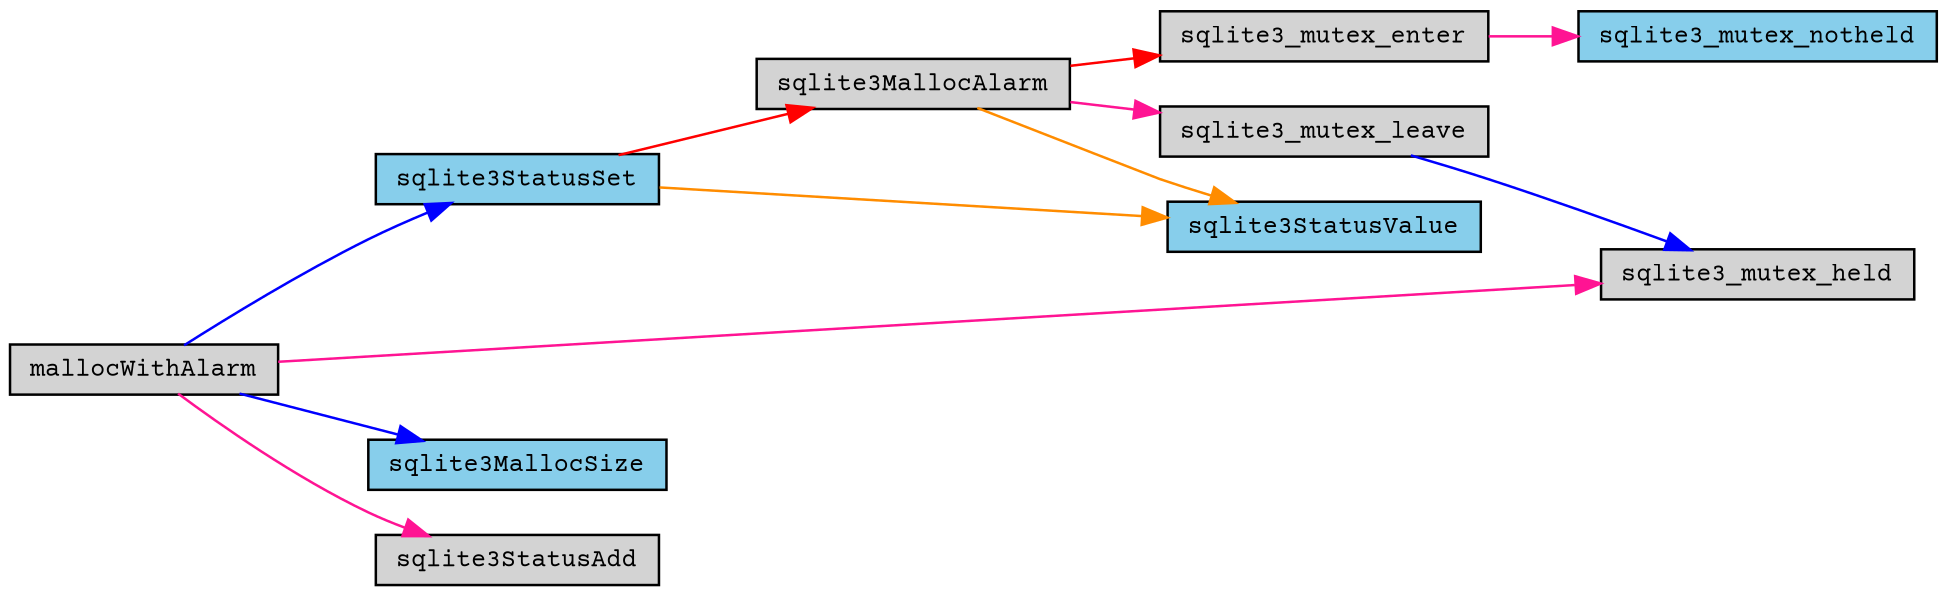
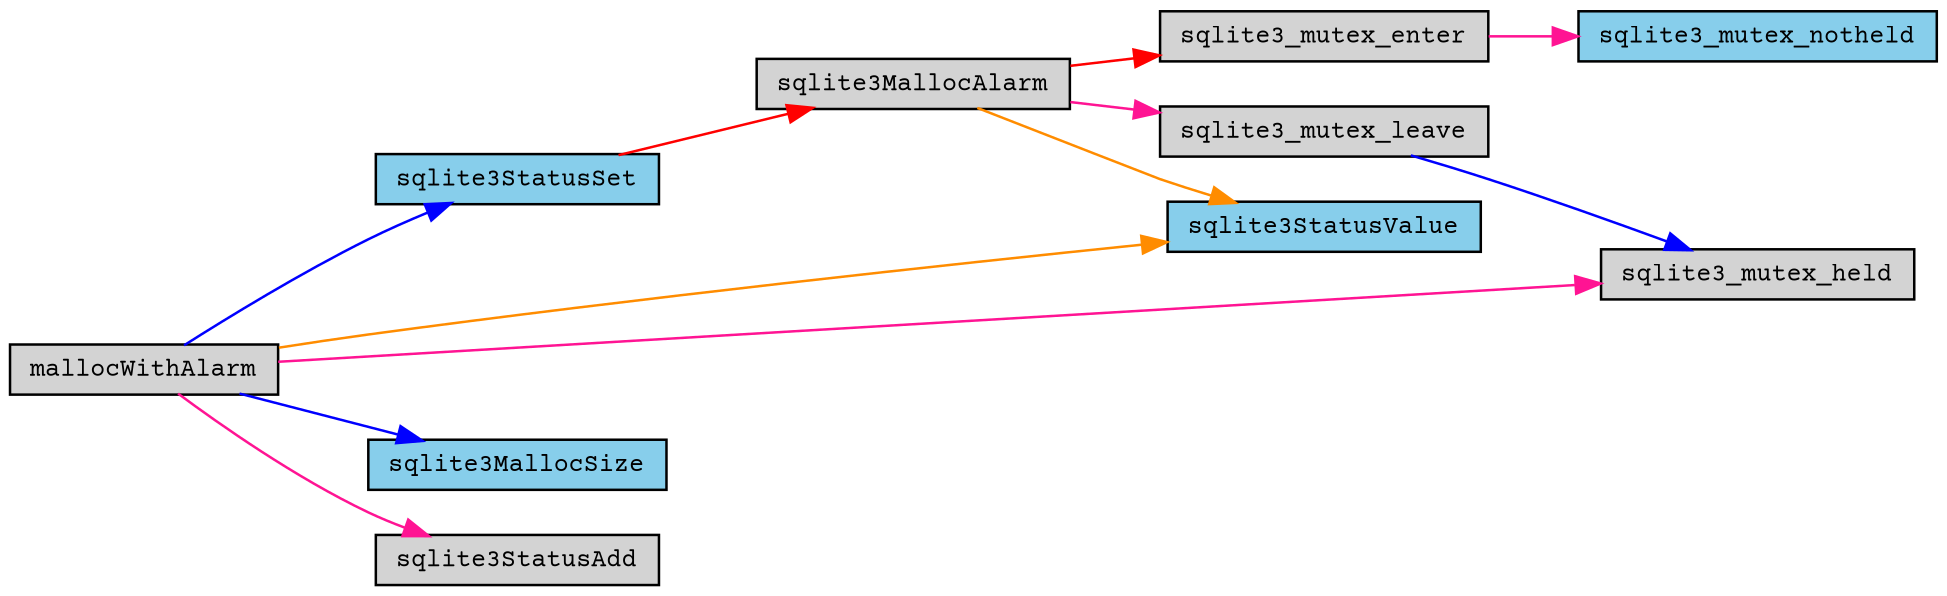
(901, 202) -> (710, 292)
